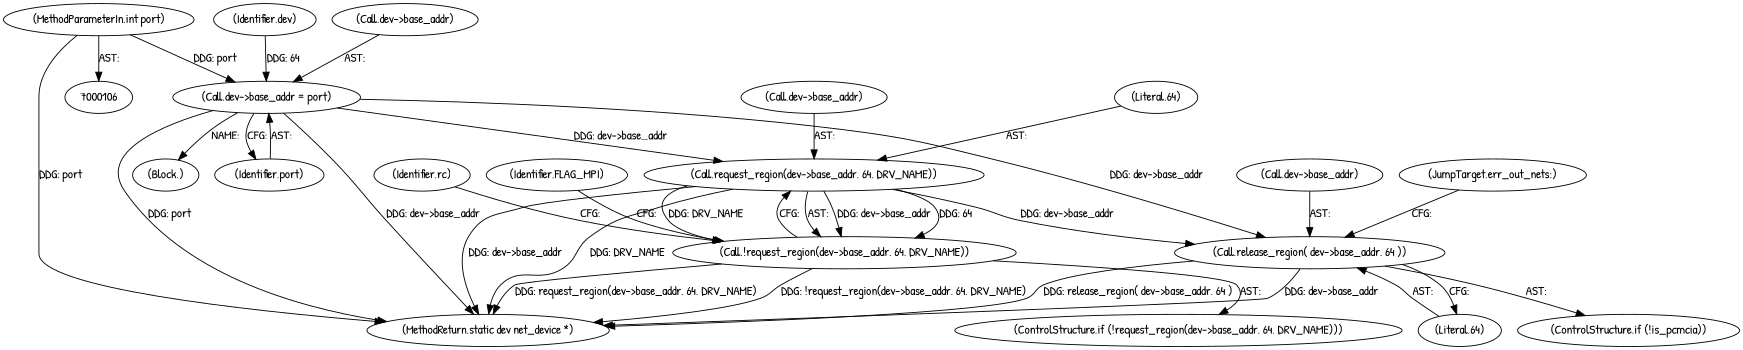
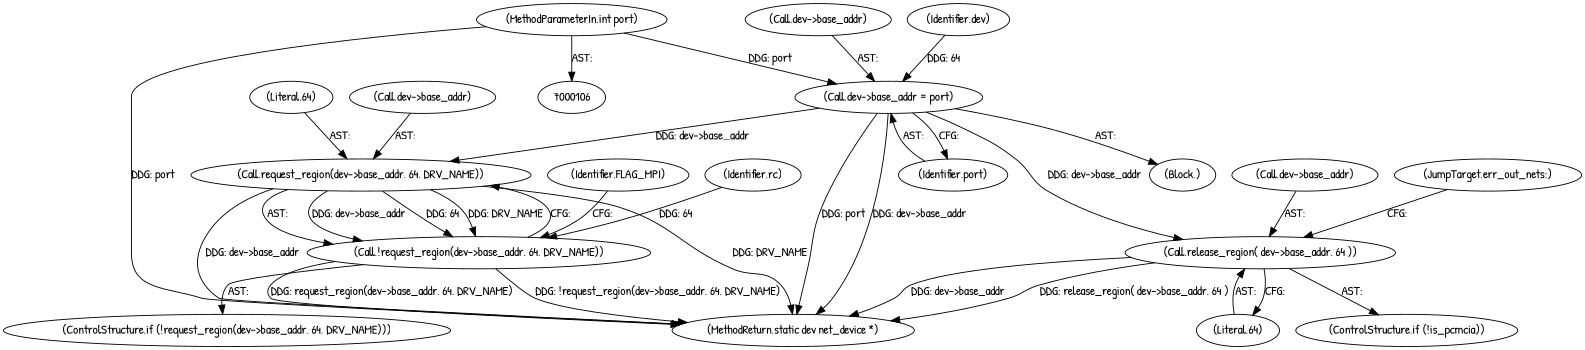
(227, 136) -> (1107, 136)
(592, 214) -> (676, 214)
(1037, 224) -> none
